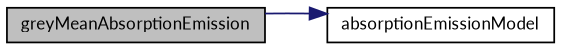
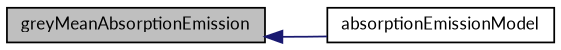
(287, 13) -> (305, 37)
